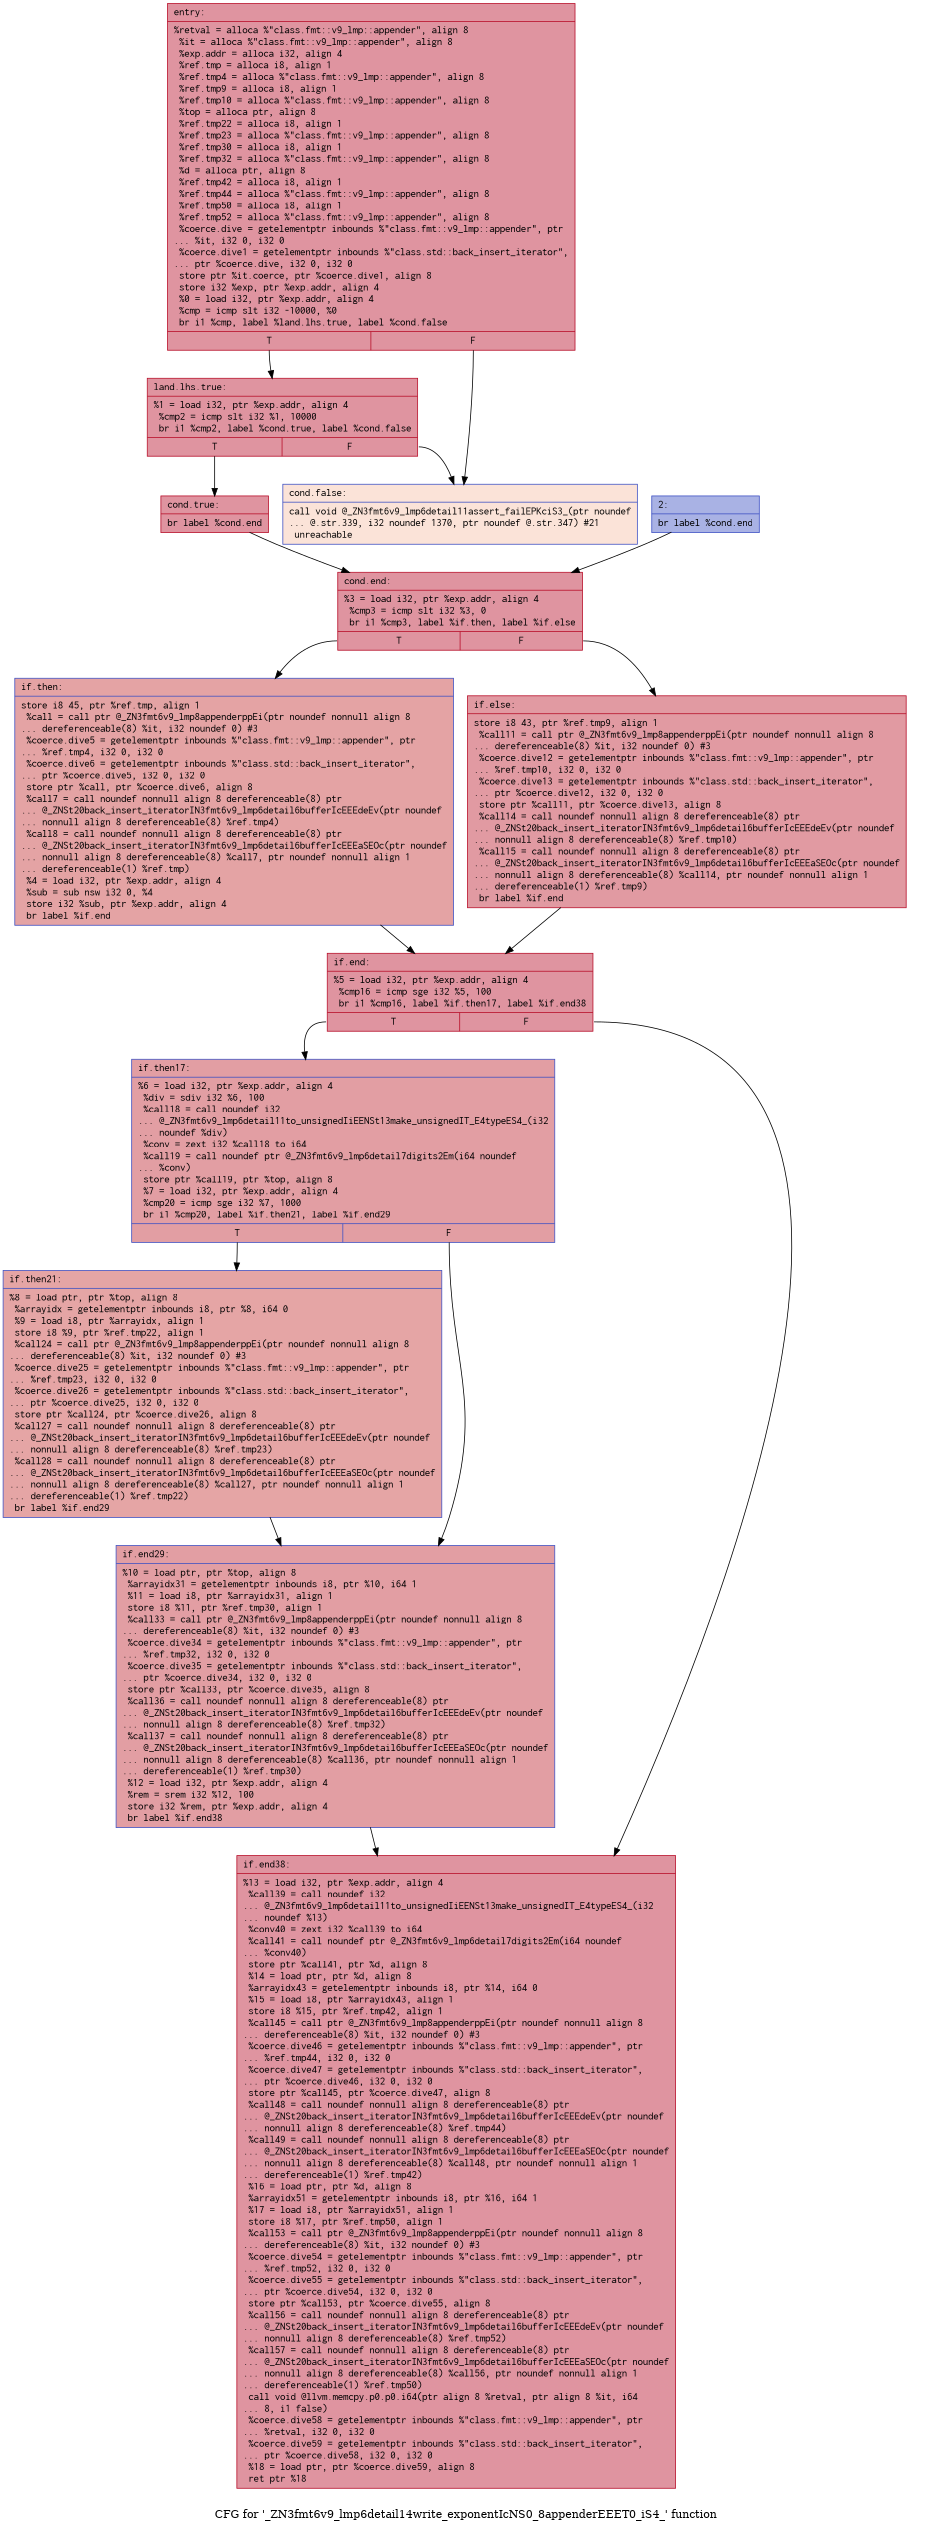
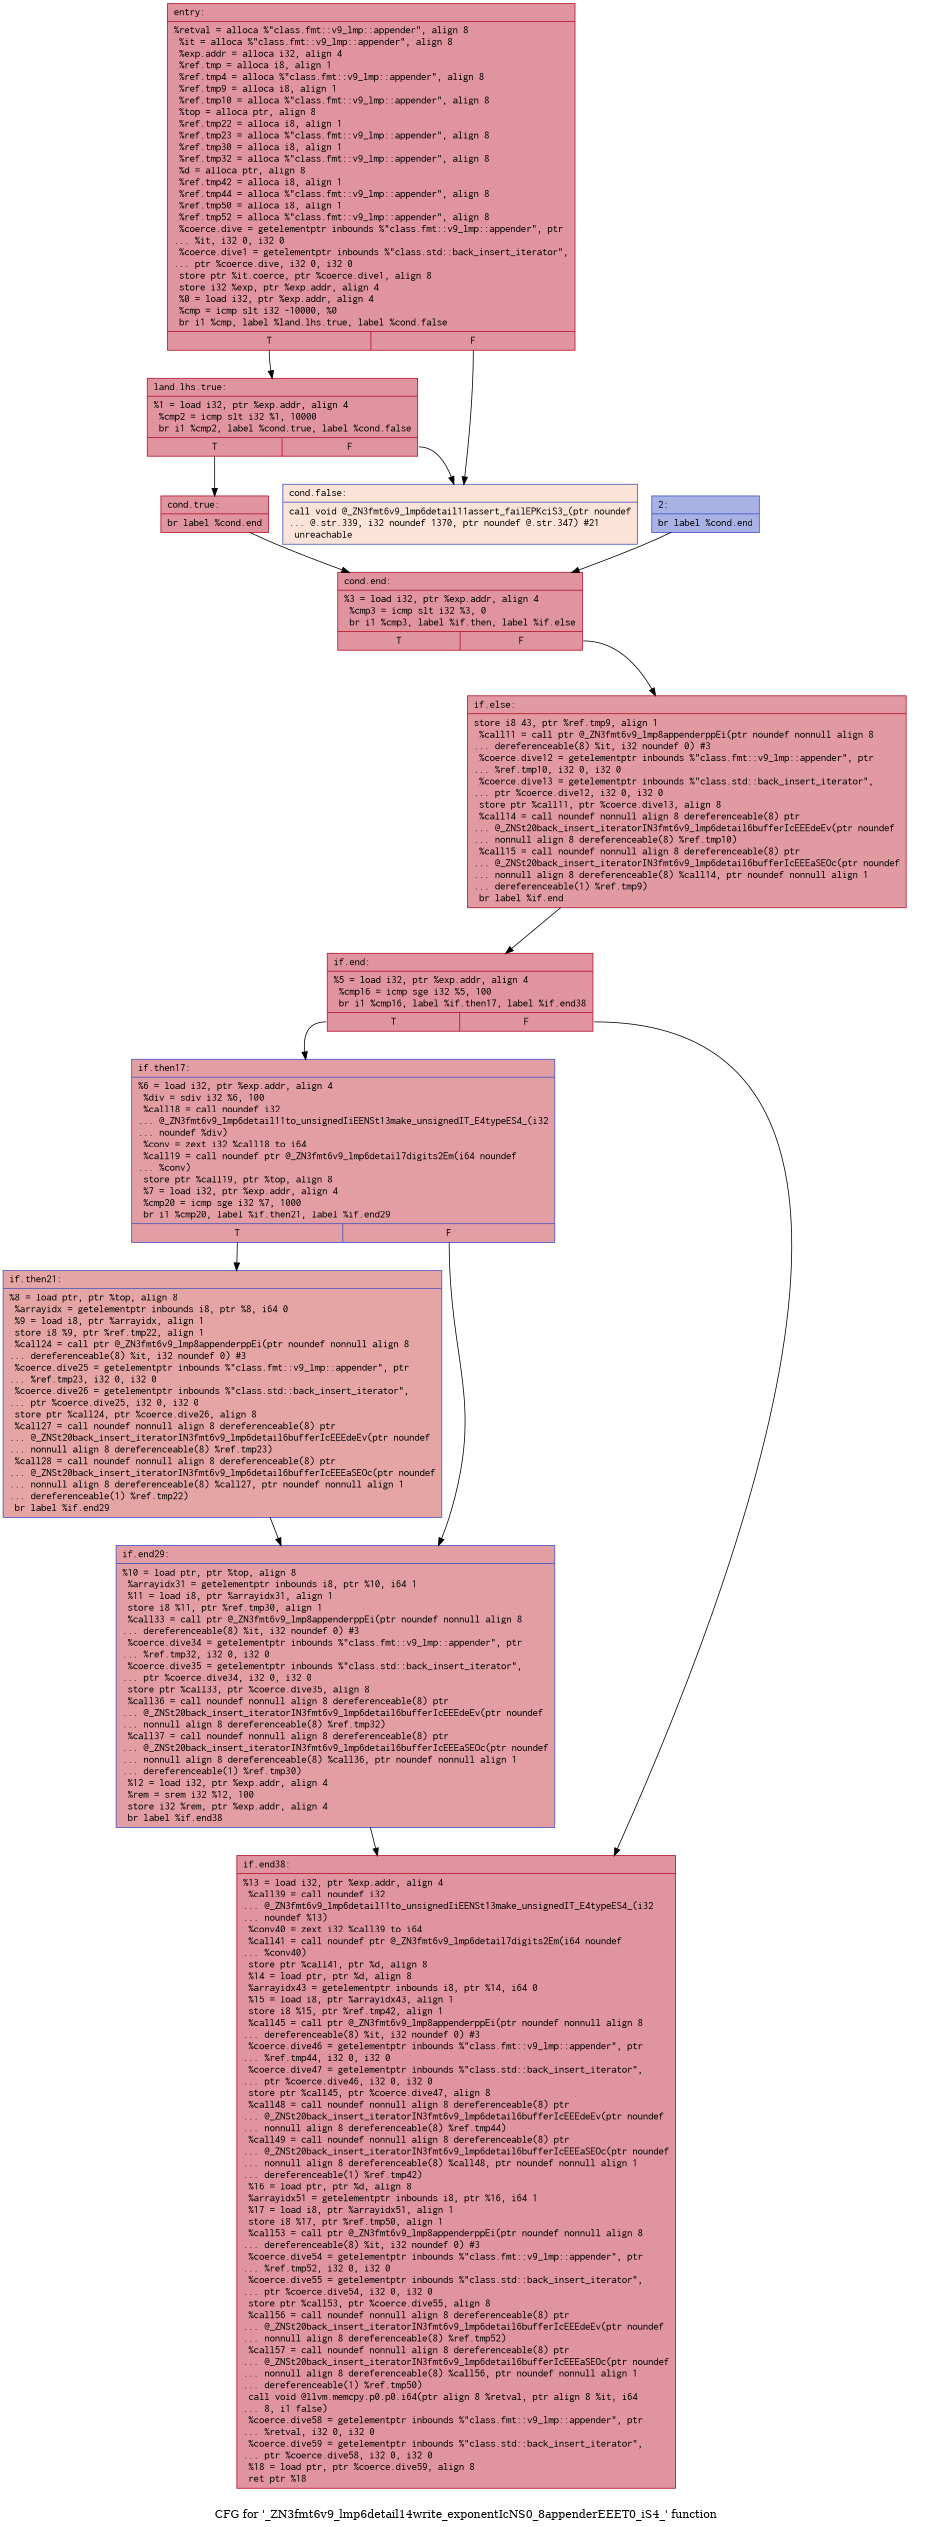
(234, 802) -> none
